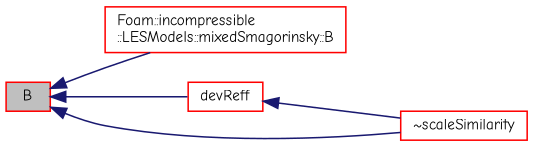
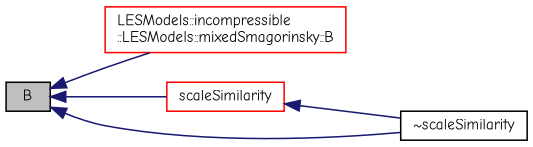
(225, 30) -> (225, 30)
(28, 97) -> (28, 97)
(225, 97) -> (225, 97)
(464, 126) -> (464, 126)
